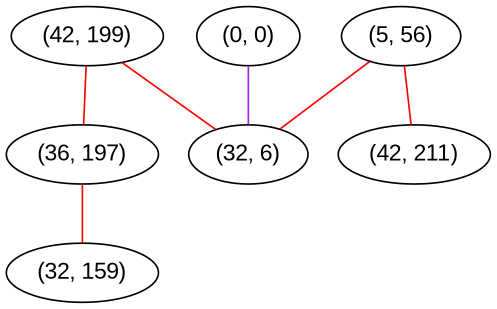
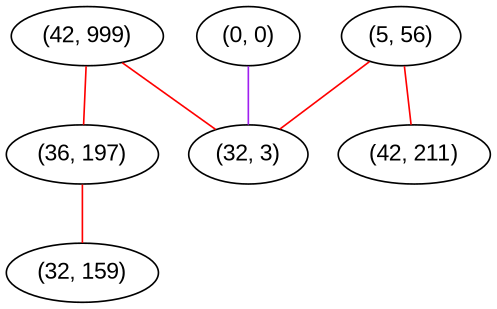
(87, 36) -> (87, 36)
(248, 154) -> (248, 154)
